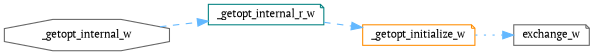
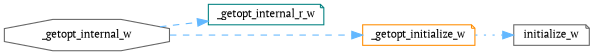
(338, 24) -> (261, 35)
(552, 35) -> (552, 35)
